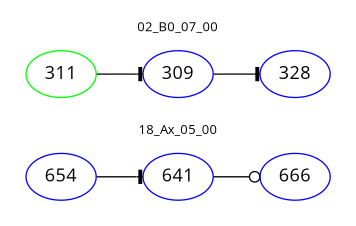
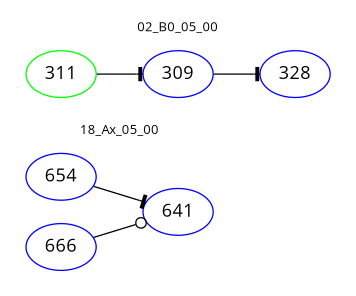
(178, 28) -> (178, 28)
(232, 177) -> (115, 231)
